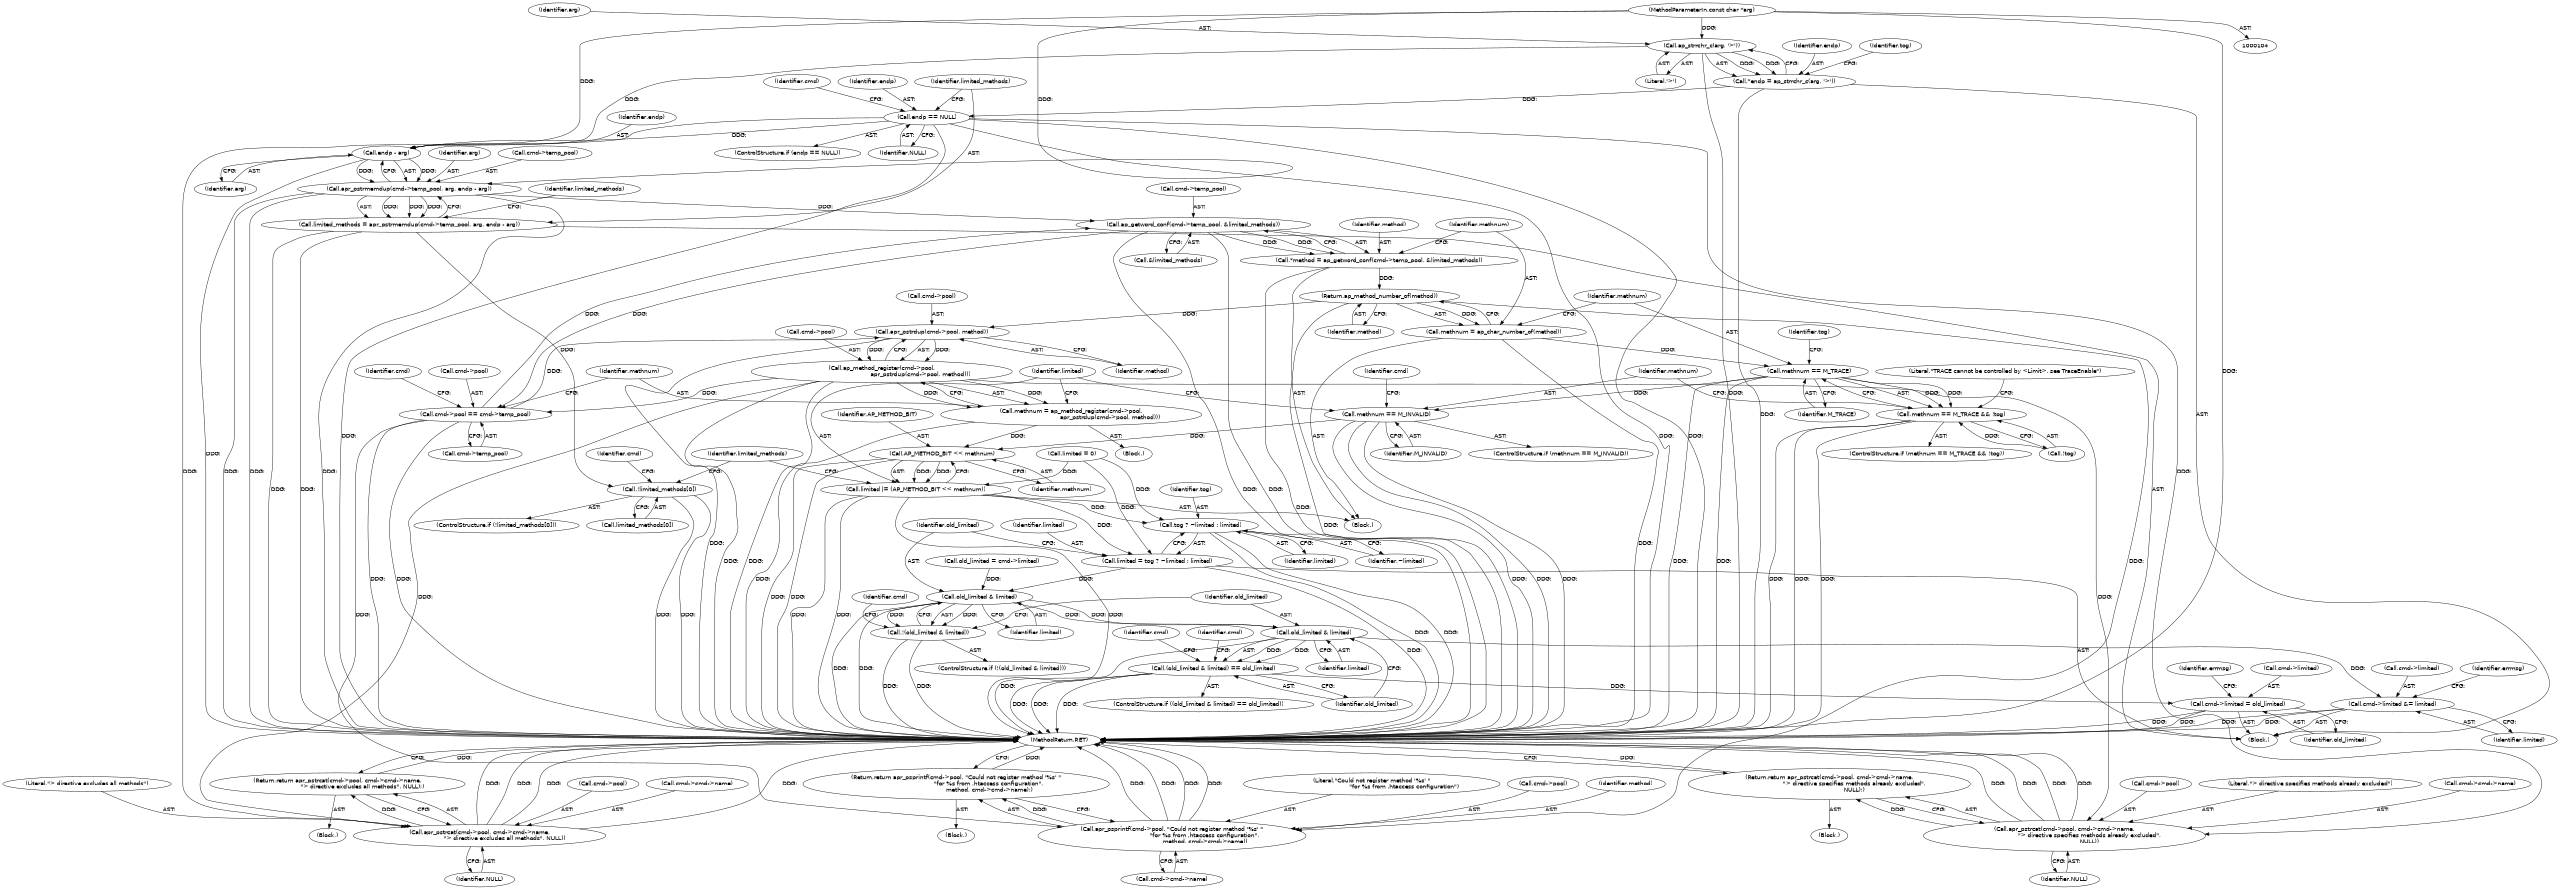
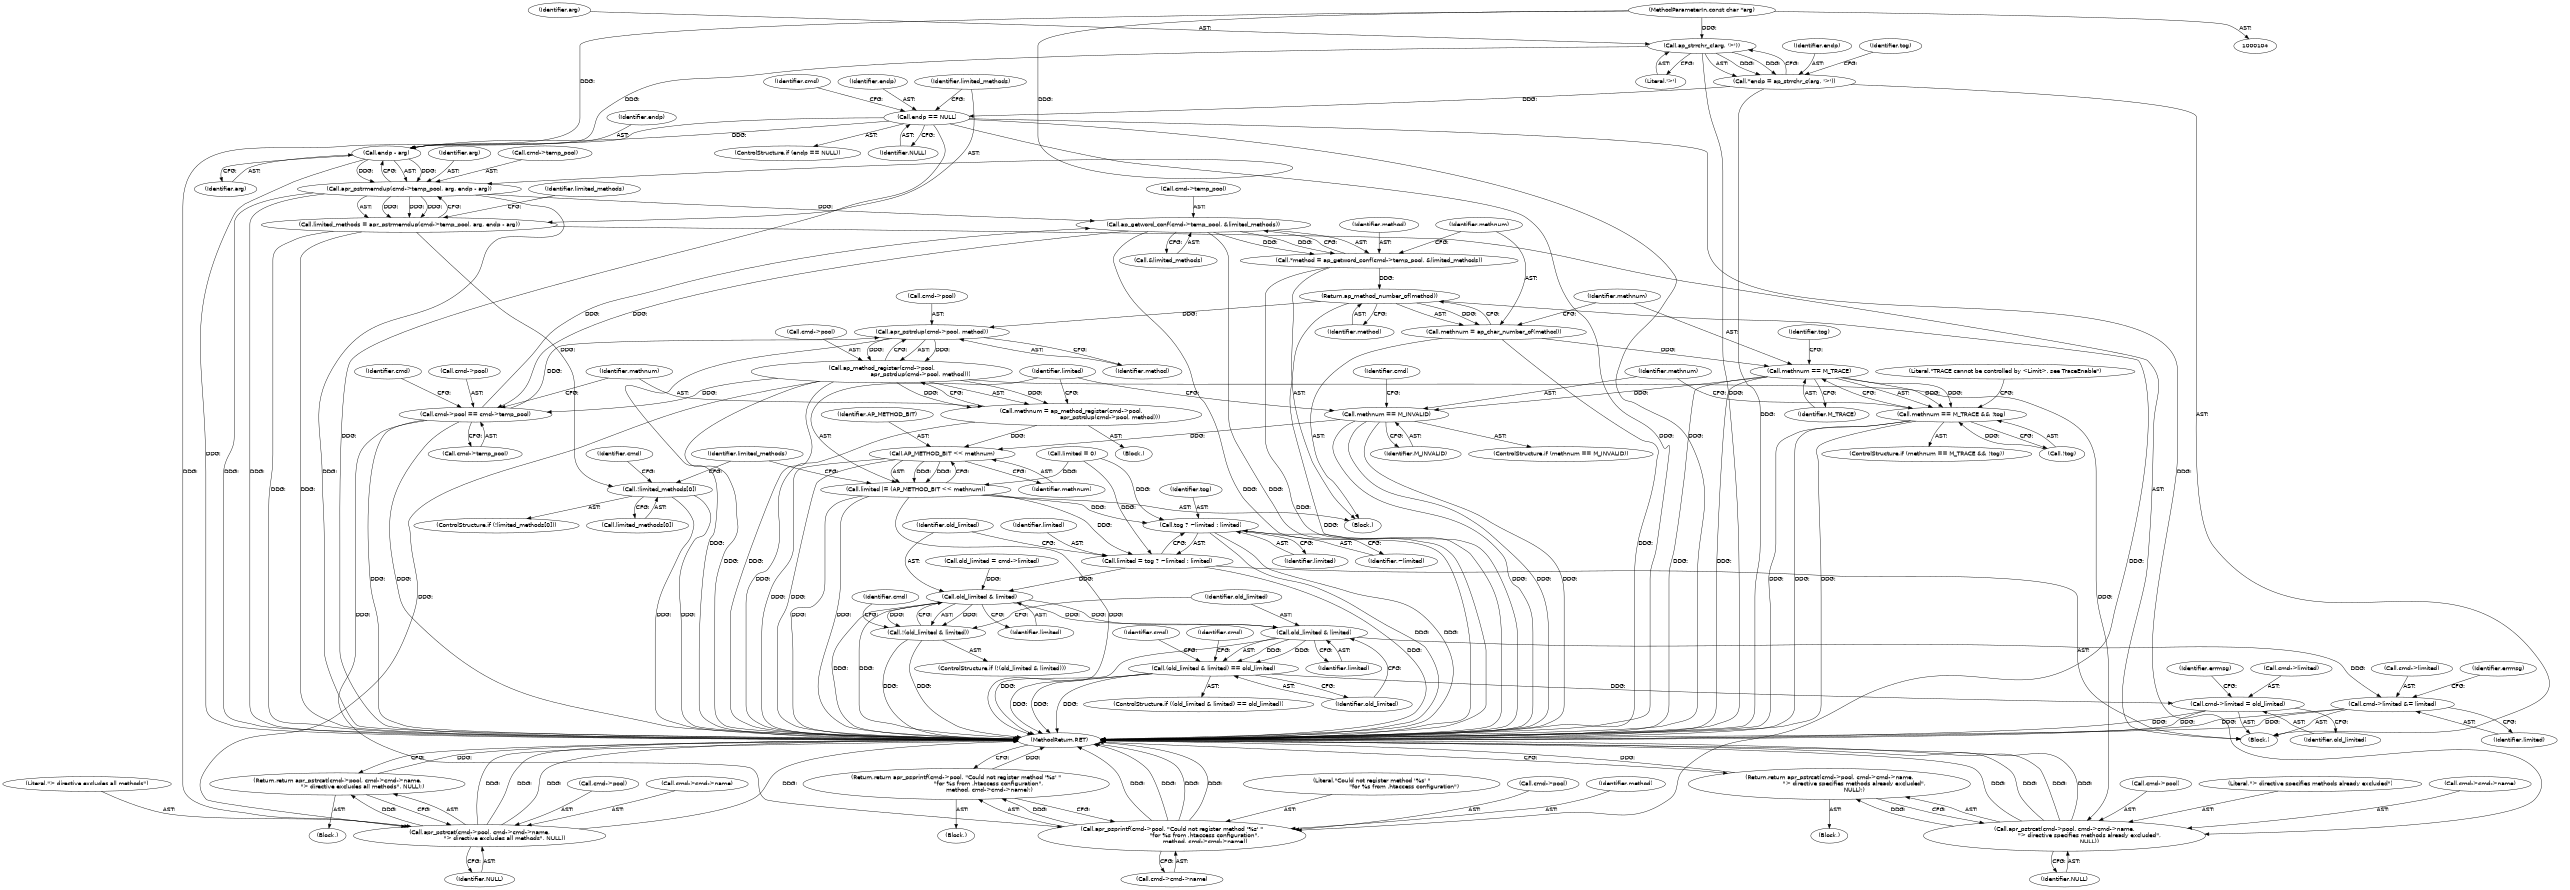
(1688, 64) -> (1688, 64)
(2192, 601) -> none
